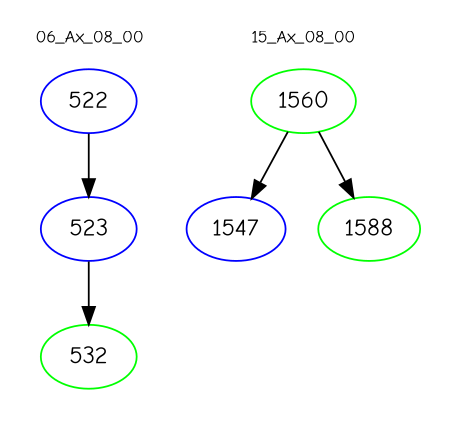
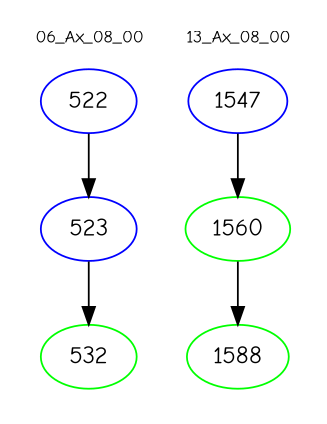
(304, 38) -> (239, 38)
(274, 157) -> (238, 156)
